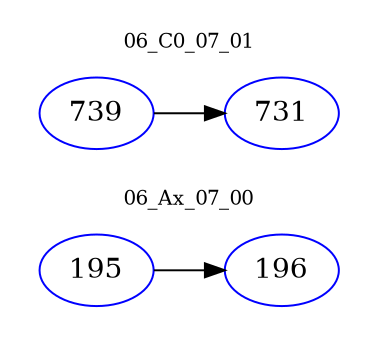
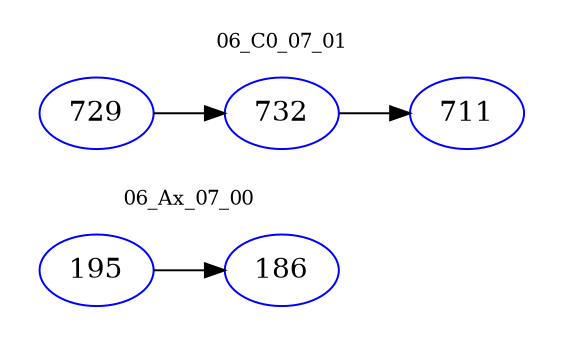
(97, 113) -> (97, 113)
(282, 113) -> (282, 113)
none -> (467, 113)
(282, 270) -> (282, 270)
